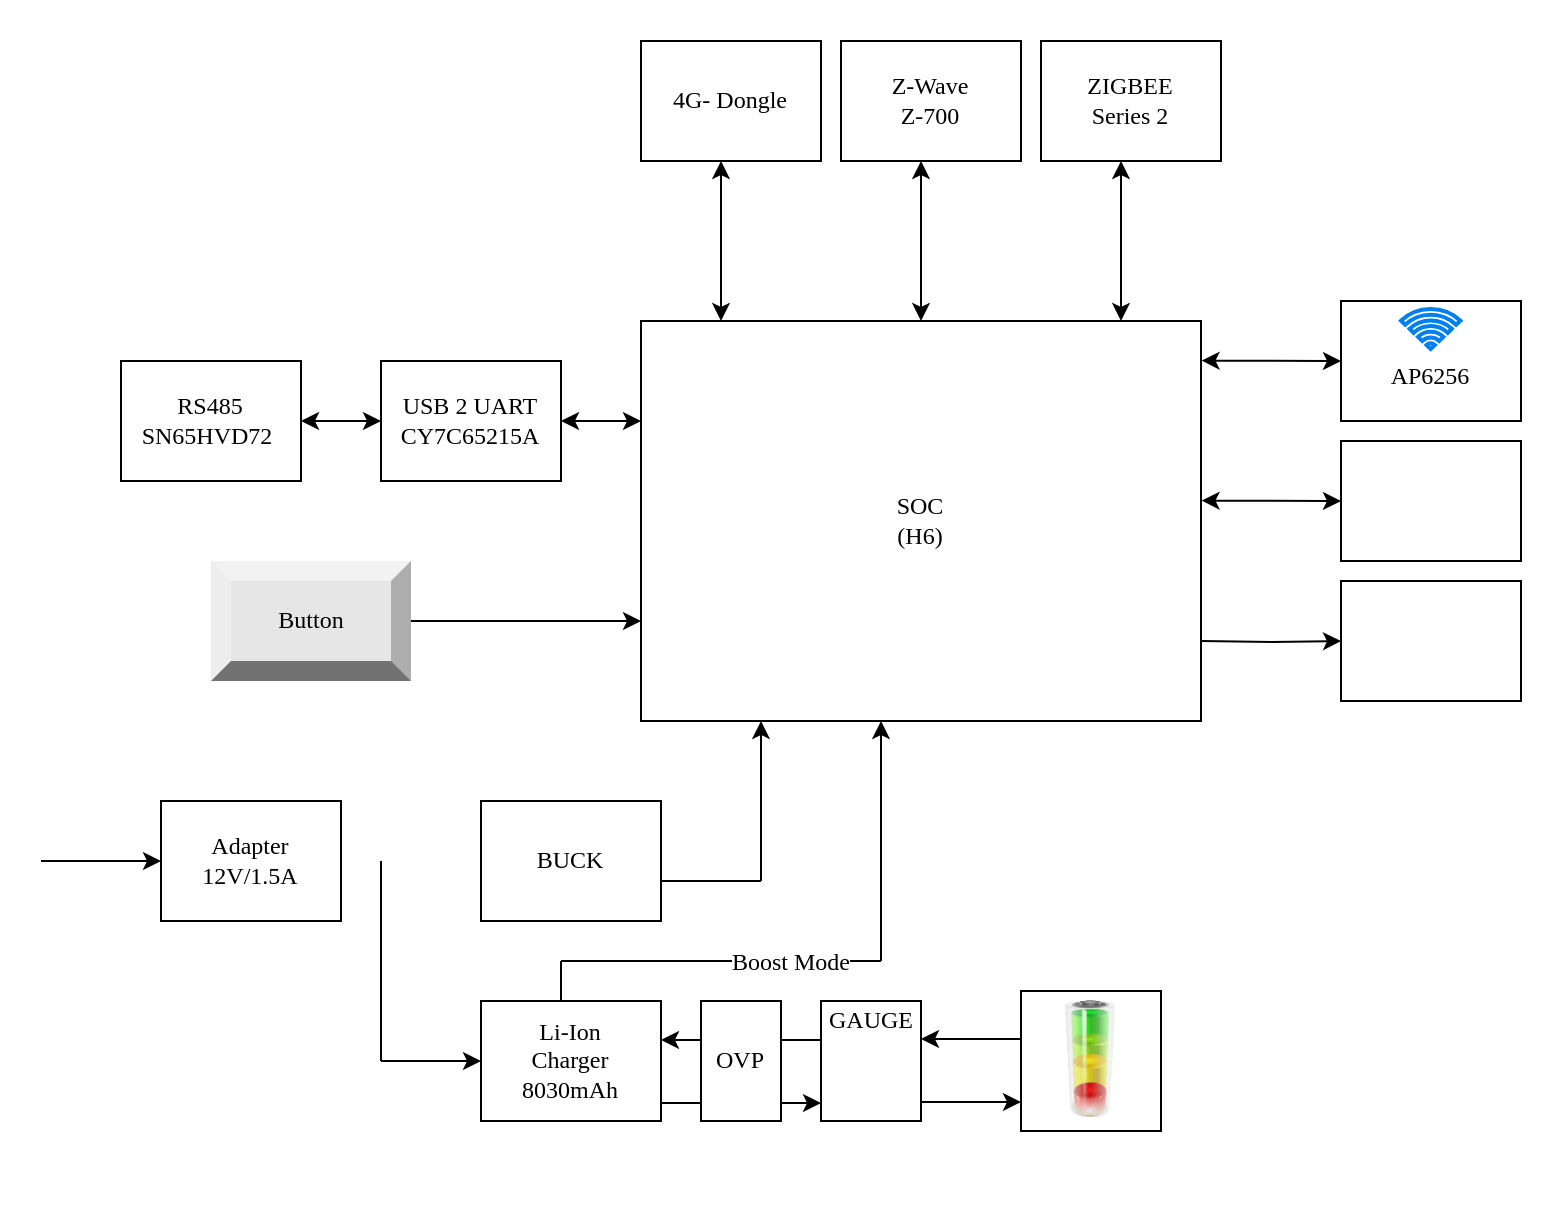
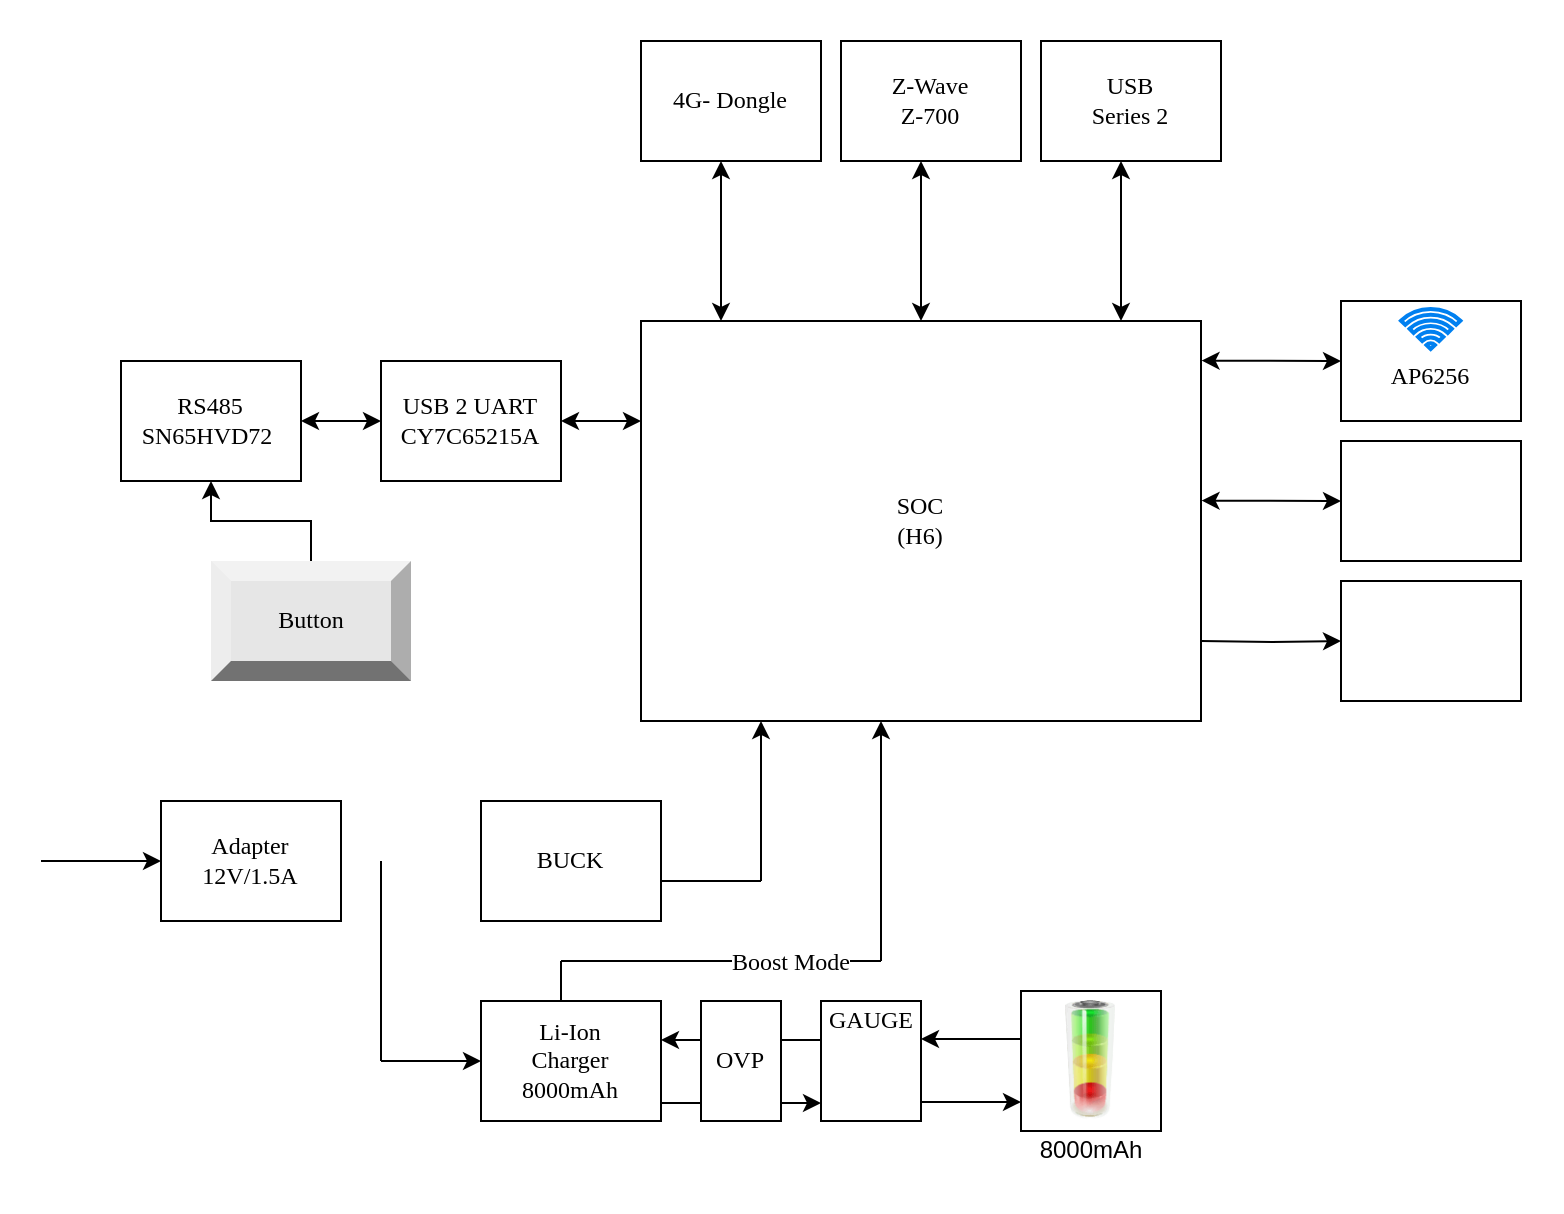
(1131, 101) -> (1131, 101)
(519, 621) -> (268, 521)
(571, 1061) -> (571, 1061)
none -> (1091, 1151)
